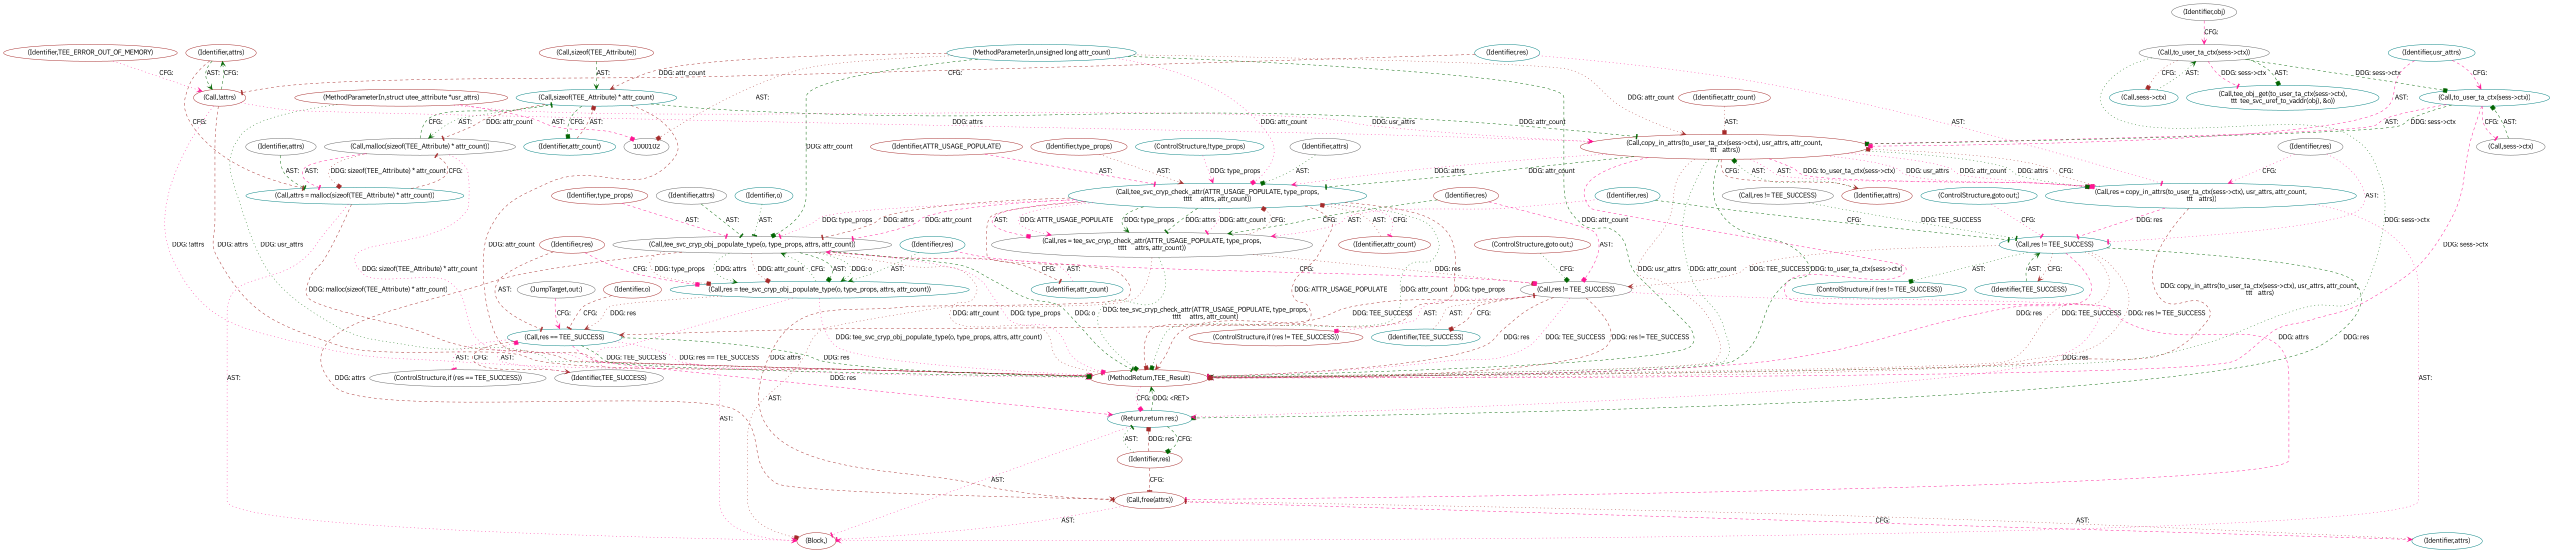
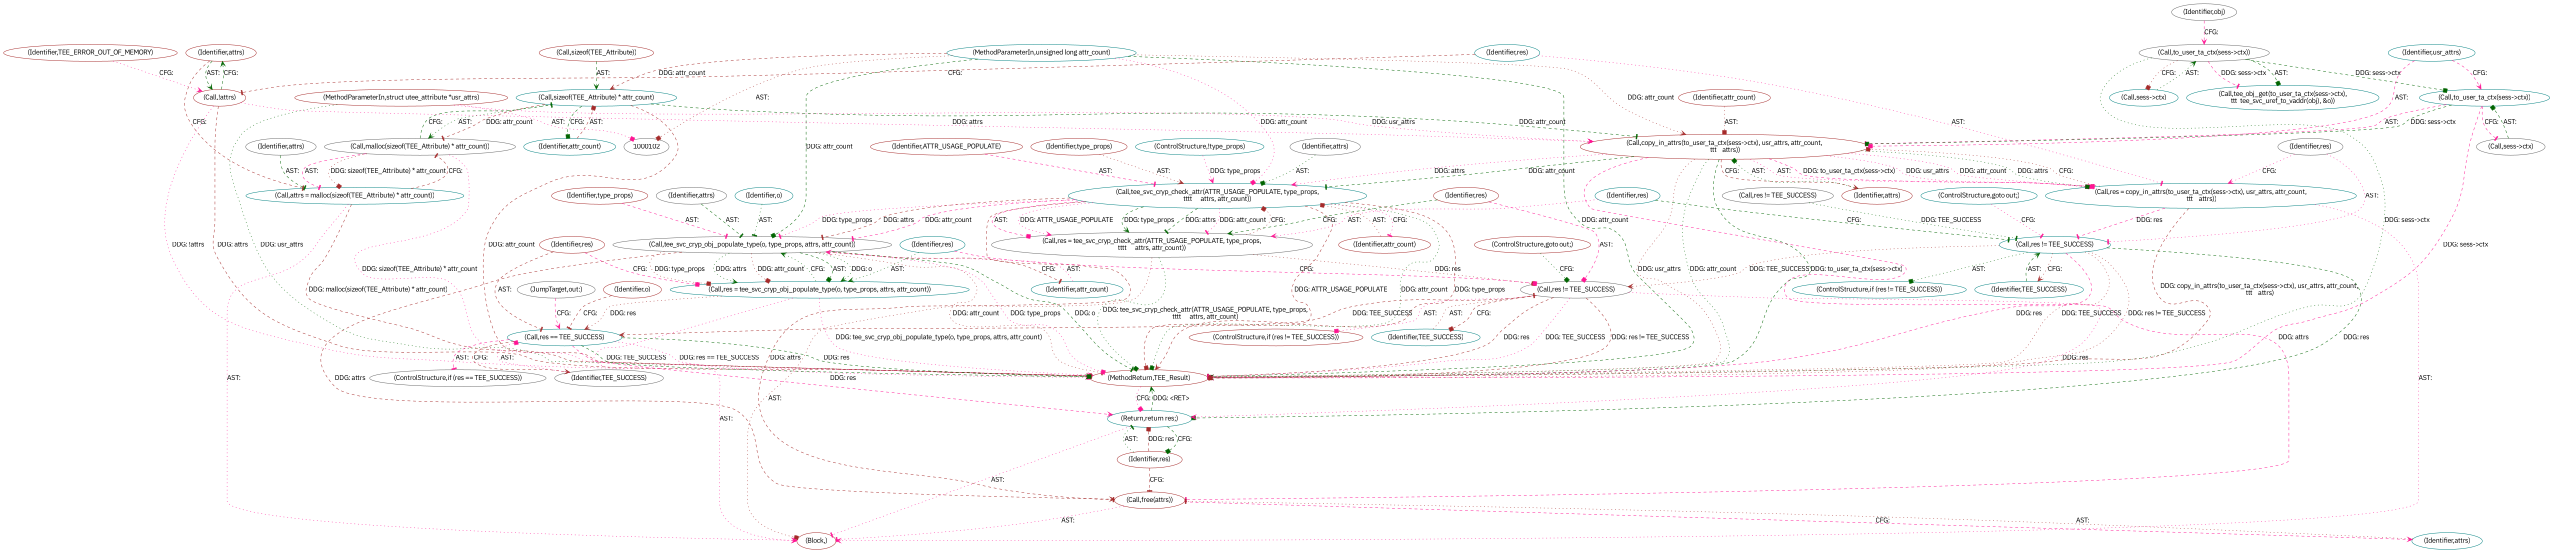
(545, 123) -> (545, 123)
(475, 345) -> (475, 345)
